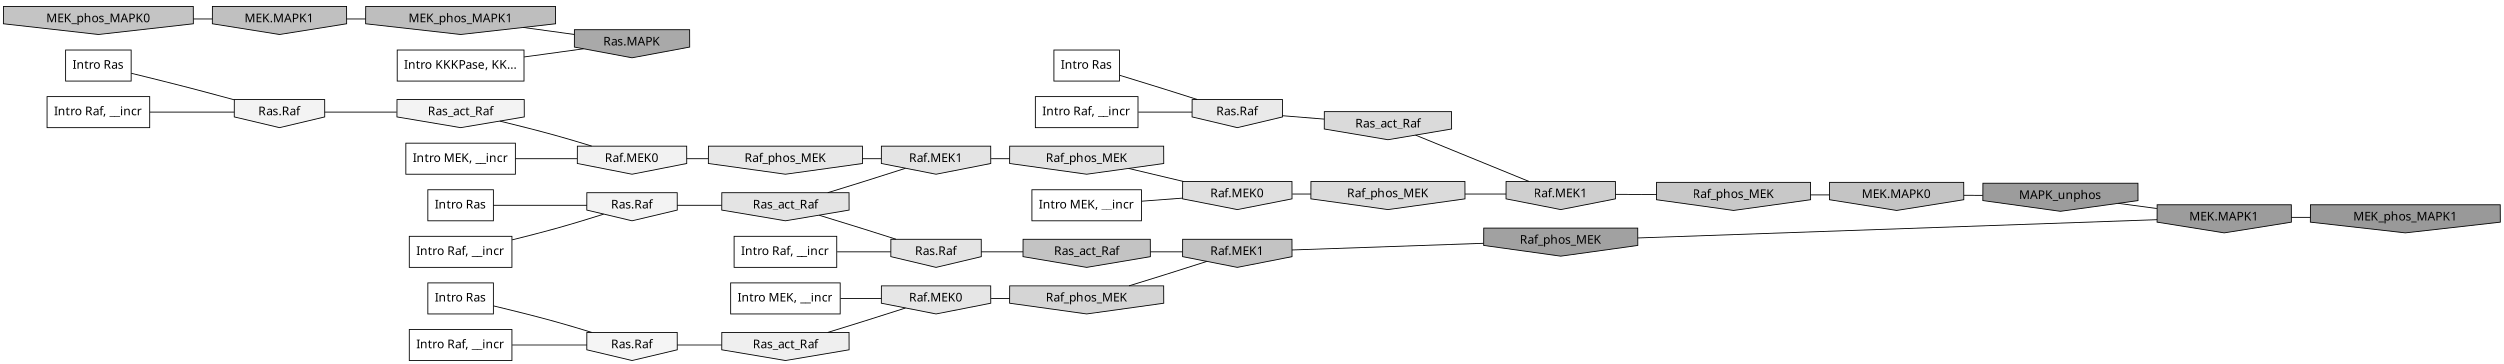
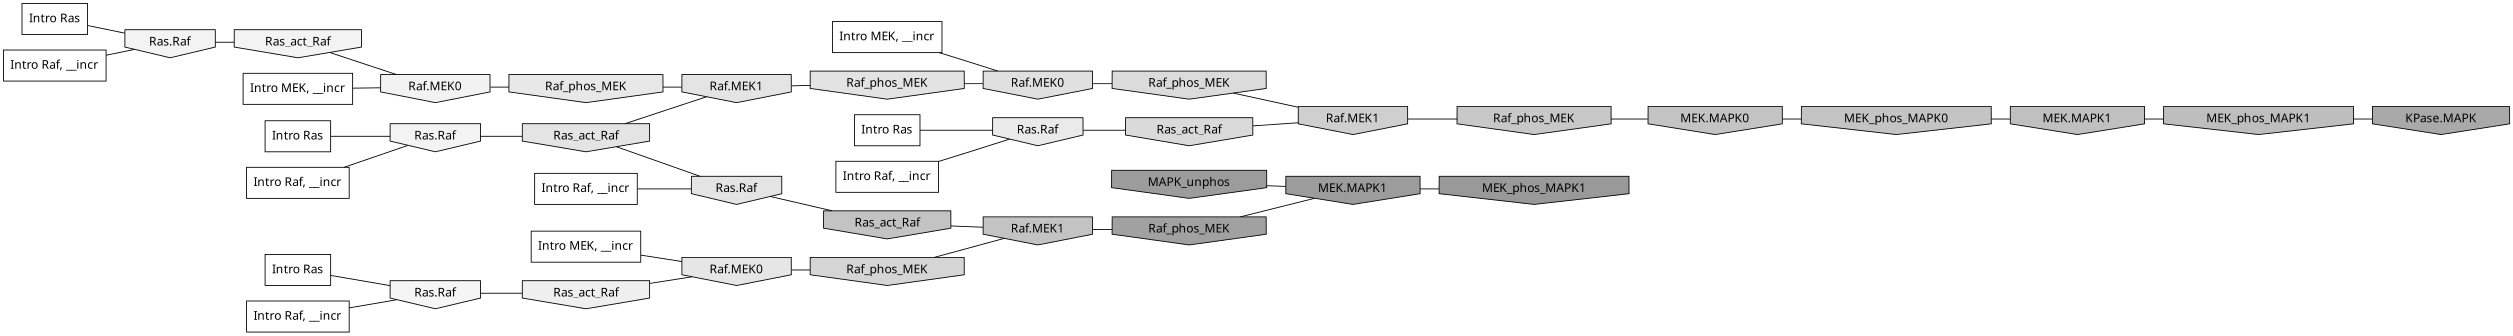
(632, 42) -> (2441, 119)
(461, 66) -> none
(1973, 195) -> (1792, 119)
